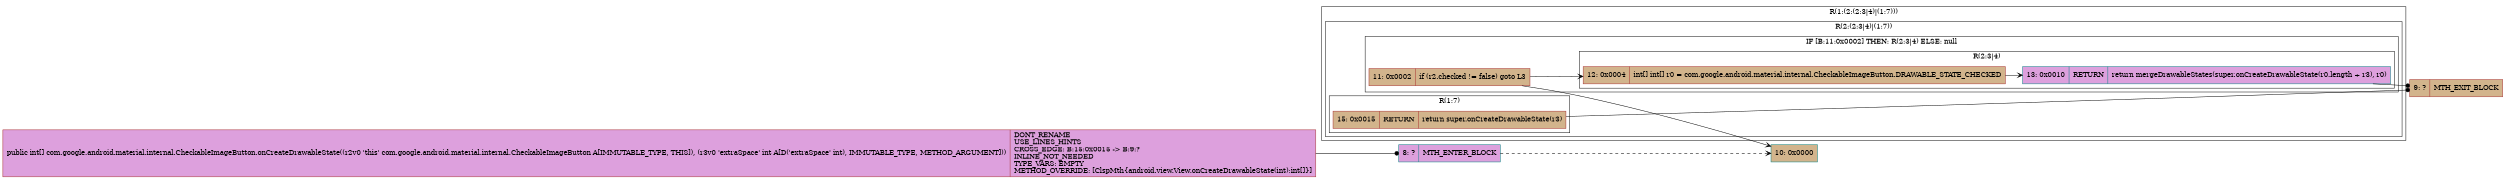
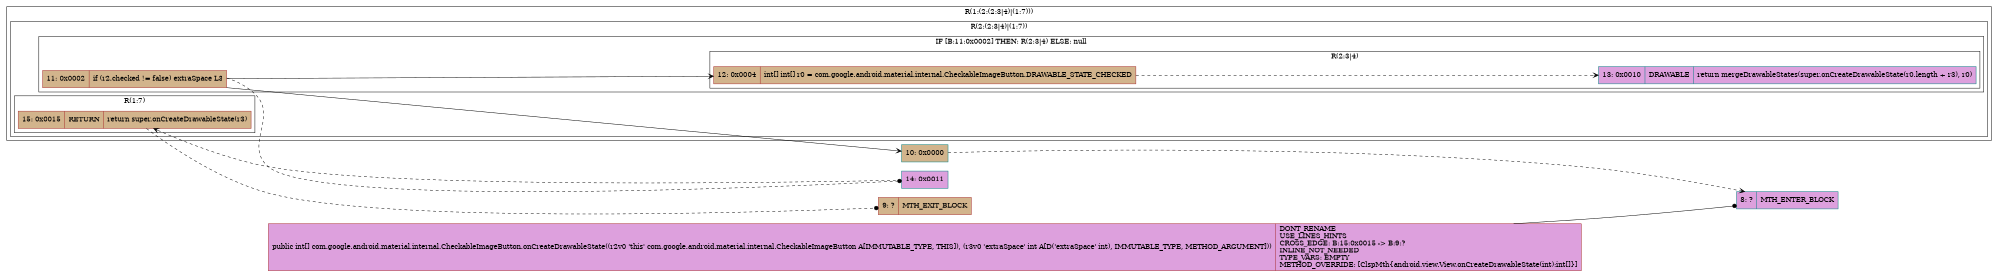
(2012, 75) -> (1365, 75)
(2088, 75) -> (1669, 75)
(1473, 77) -> (158, 79)
(2389, 85) -> none
(1986, 104) -> (501, 213)
(1633, 153) -> (1345, 153)
none -> (925, 180)
